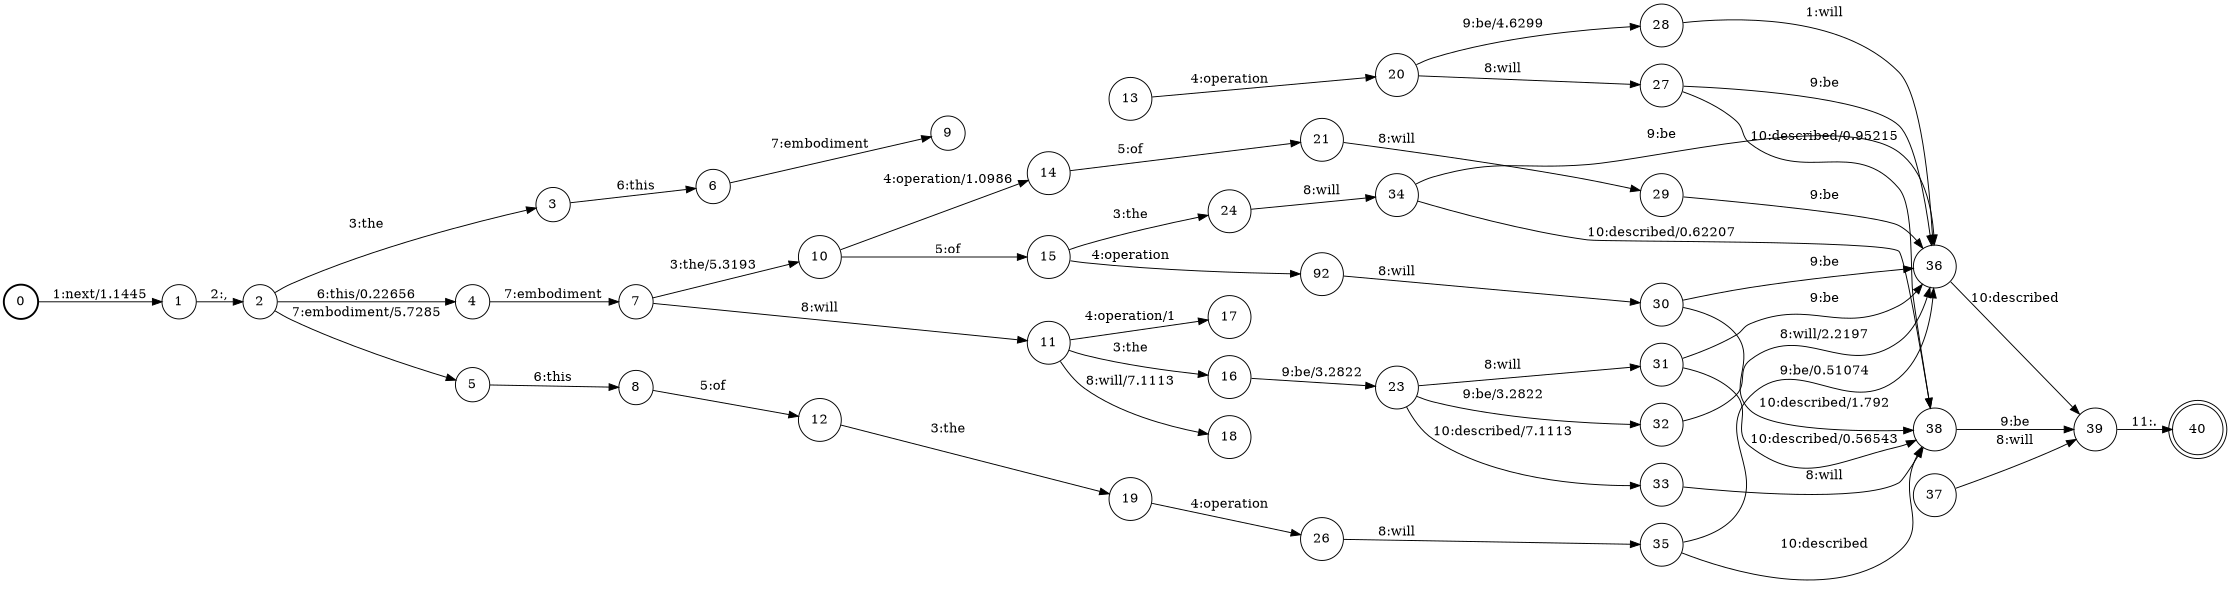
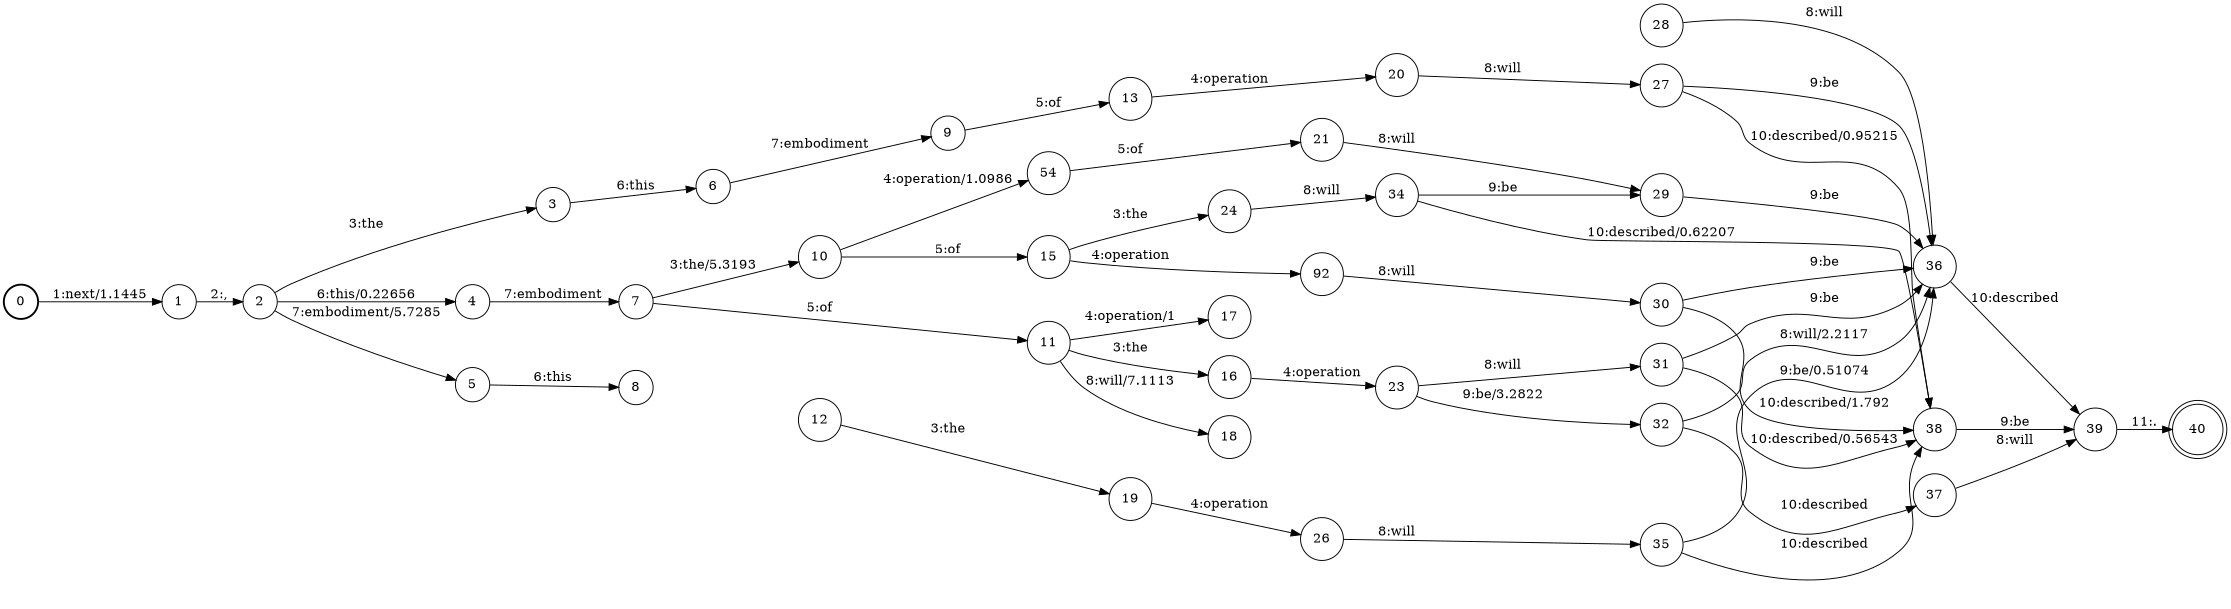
(1825, 13) -> (1825, 13)
(1522, 38) -> none
none -> (1032, 117)
(1703, 147) -> (1525, 195)
(1049, 173) -> (1049, 173)
(820, 308) -> (820, 308)
(1825, 335) -> (1825, 335)
(1322, 373) -> (1322, 373)
(721, 403) -> none
(1662, 485) -> none
none -> (1768, 524)
